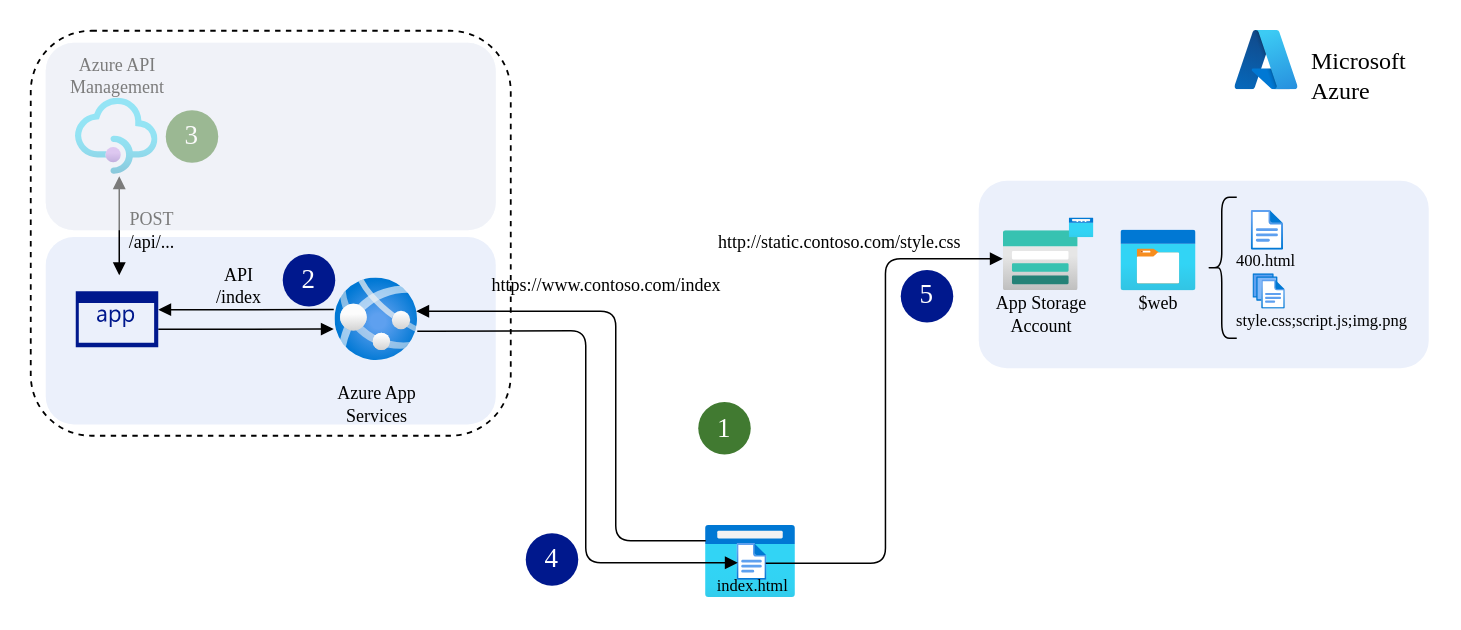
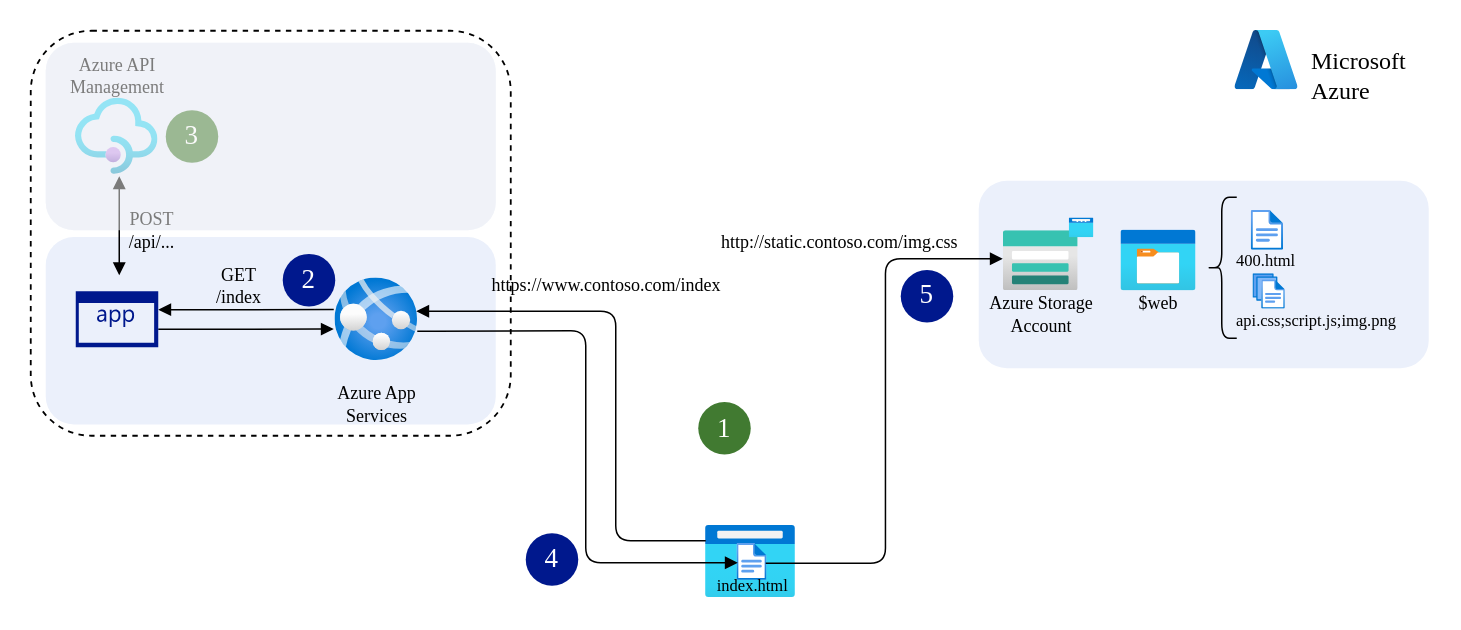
(840, 242) -> (840, 242)
(239, 286) -> (239, 286)
(1042, 314) -> (1042, 314)
(1333, 320) -> (1333, 320)
